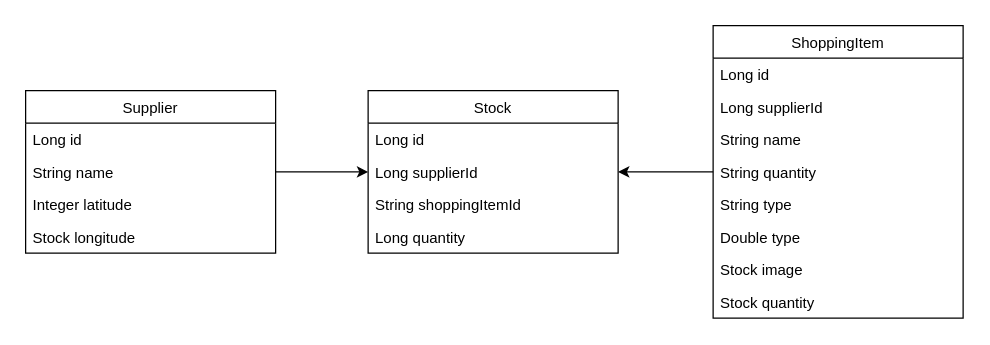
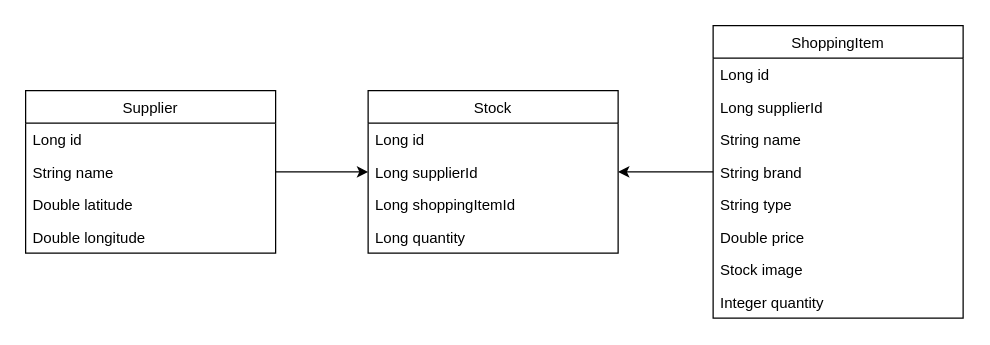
(777, 173) -> (767, 173)
(94, 205) -> (88, 205)
(457, 205) -> (451, 205)
(90, 238) -> (92, 238)
(764, 238) -> (767, 238)
(775, 303) -> (783, 303)
